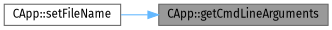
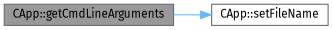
(134, 15) -> (187, 15)
